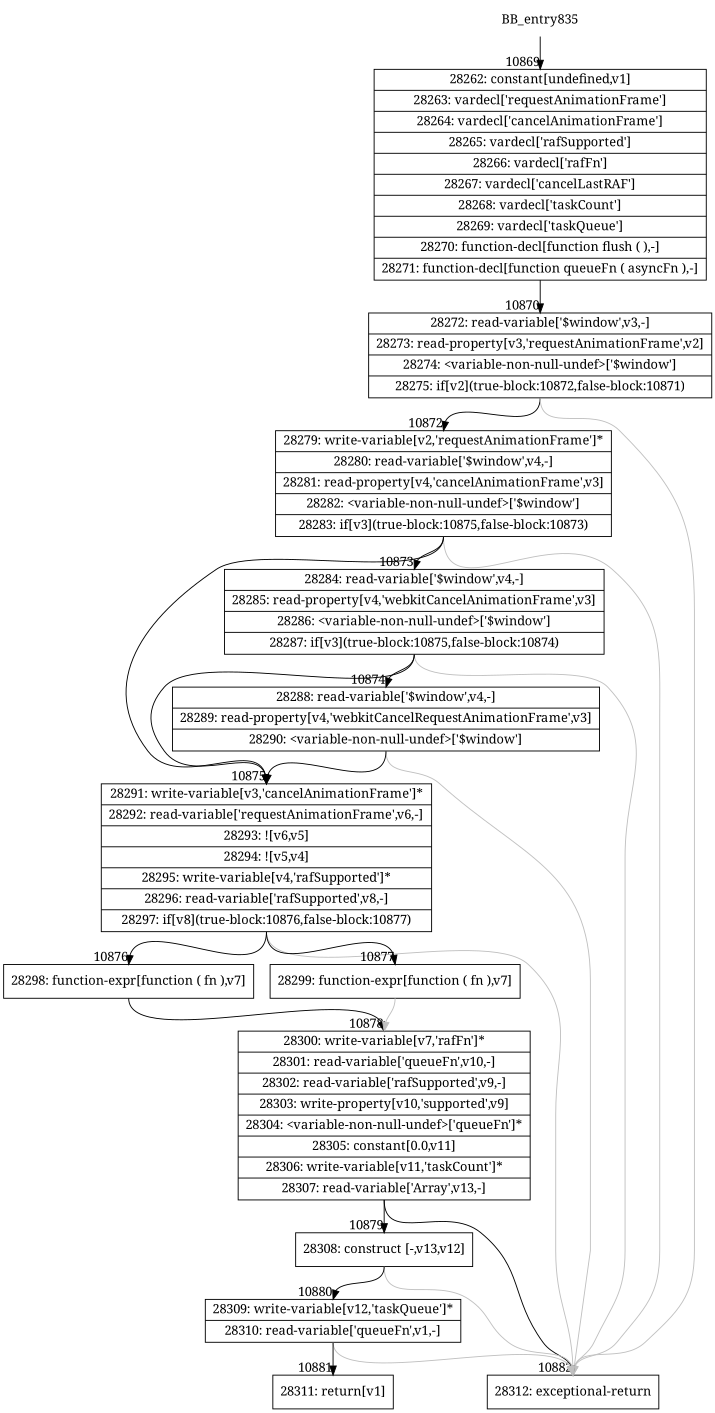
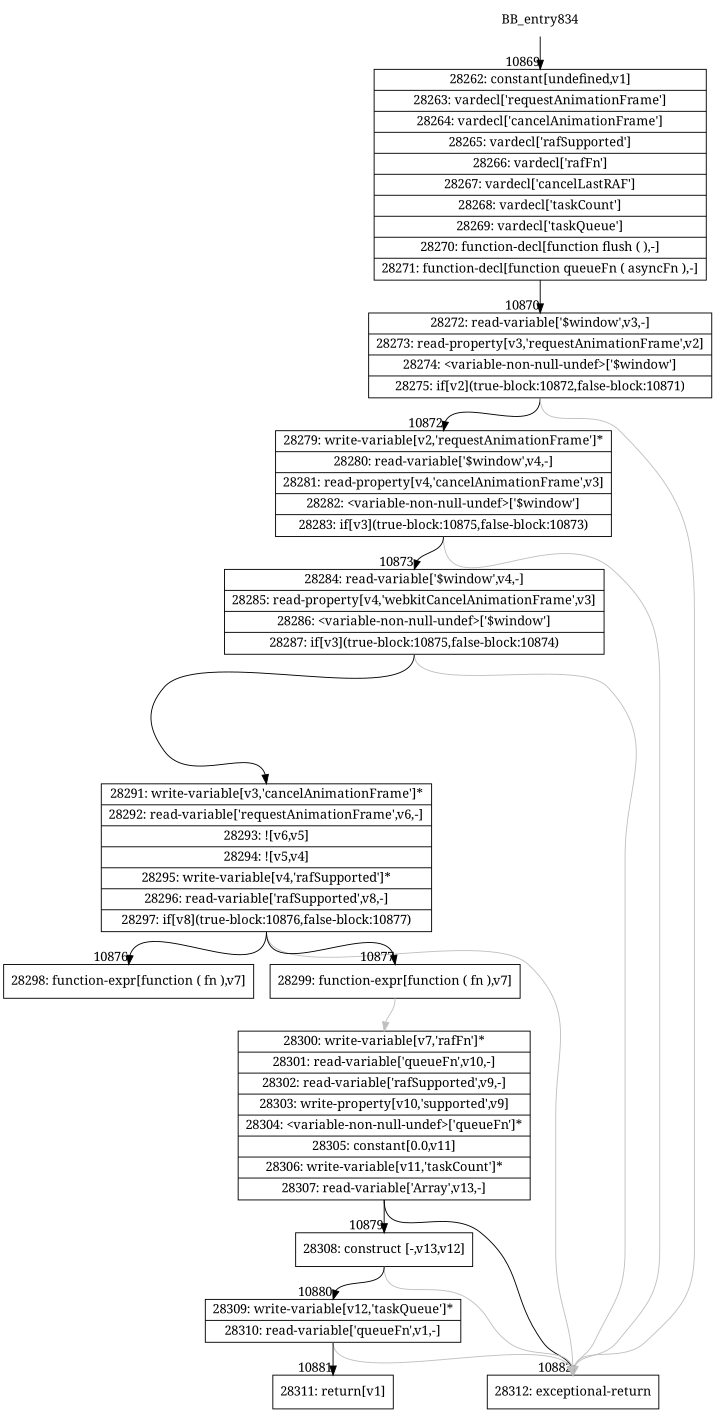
(540, 20) -> (540, 20)
(173, 604) -> none
(386, 719) -> none
(252, 1015) -> none
